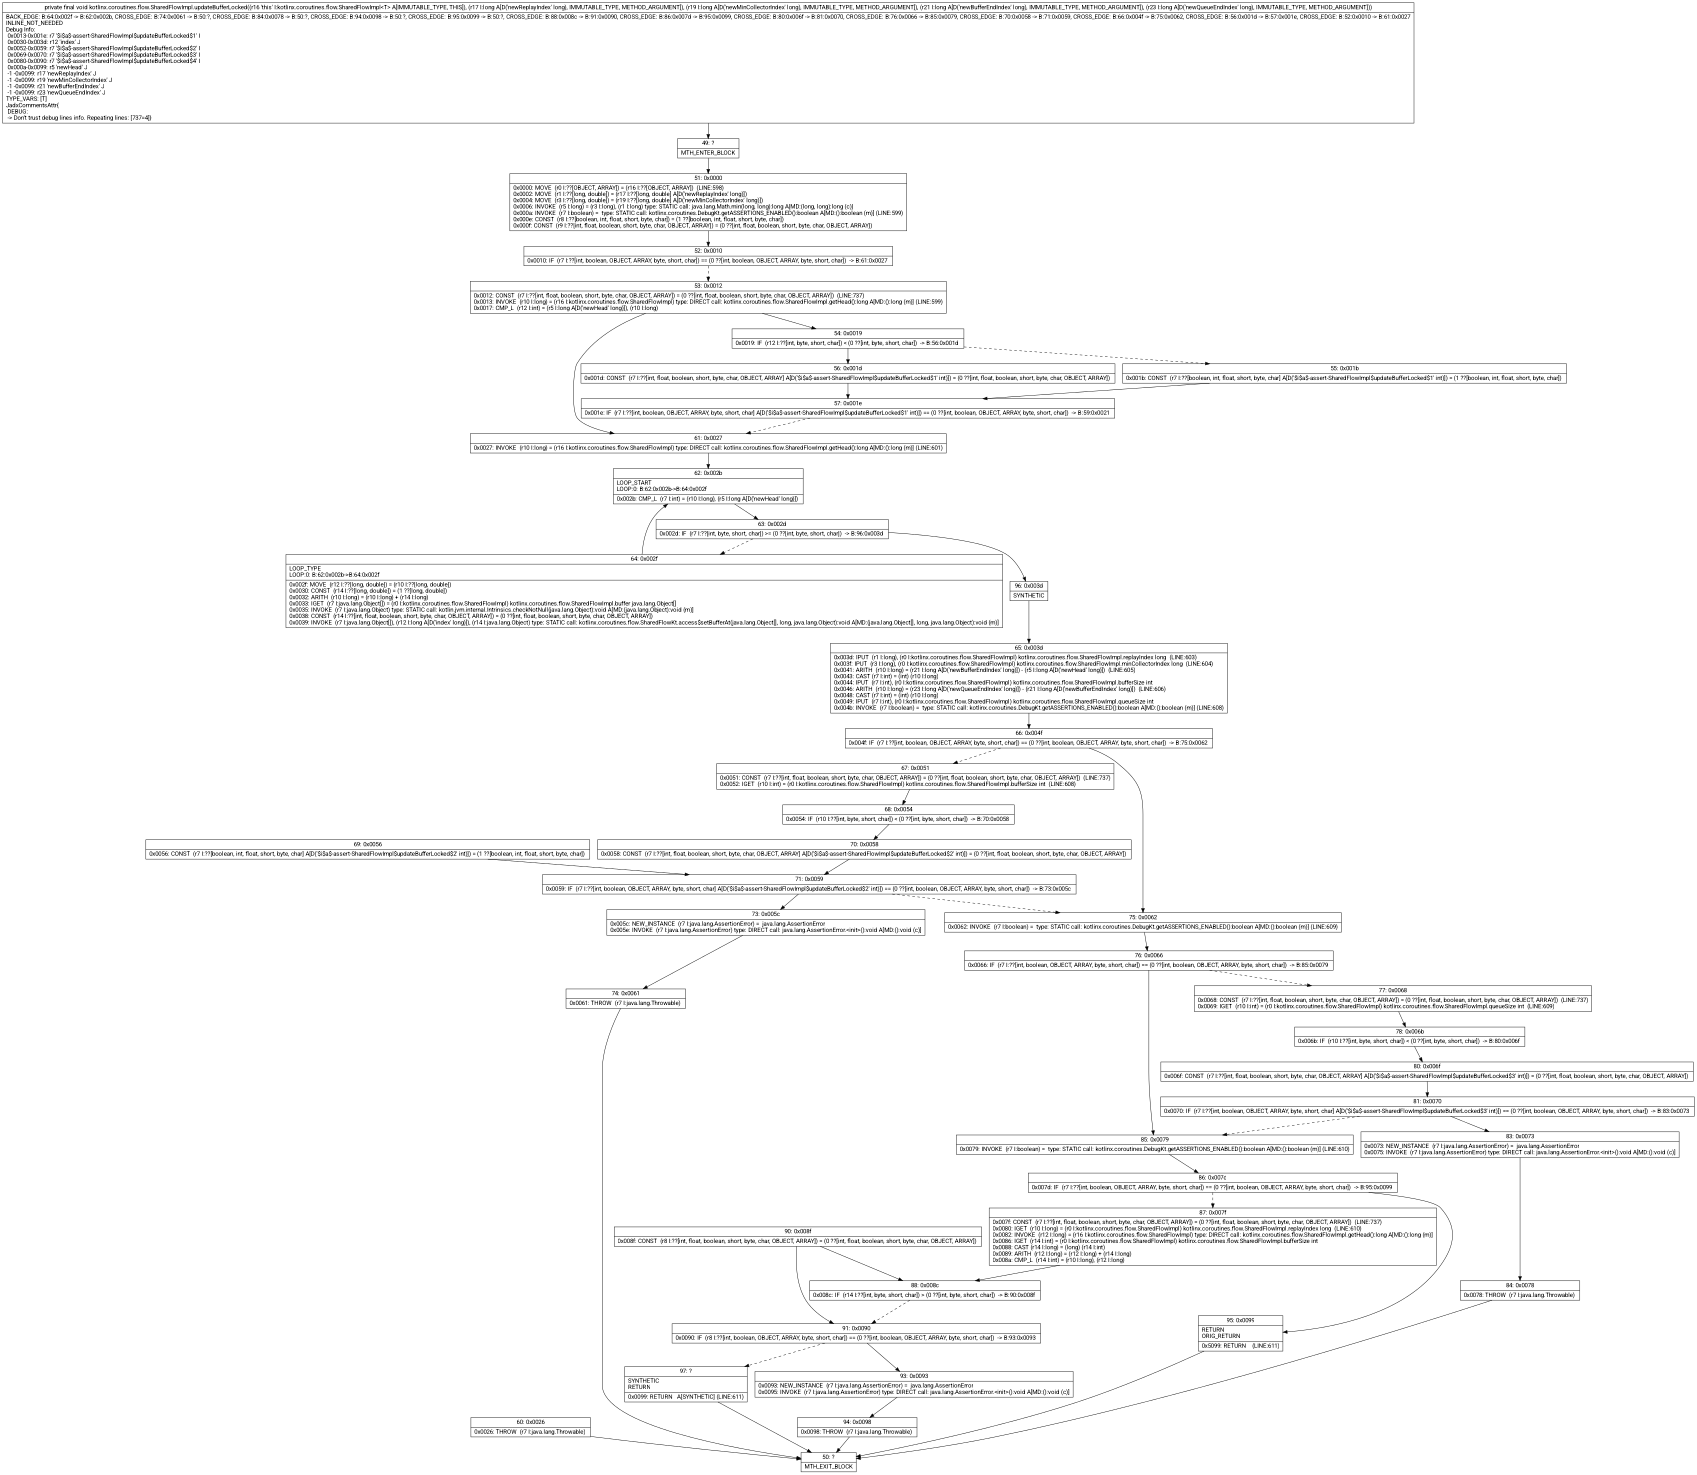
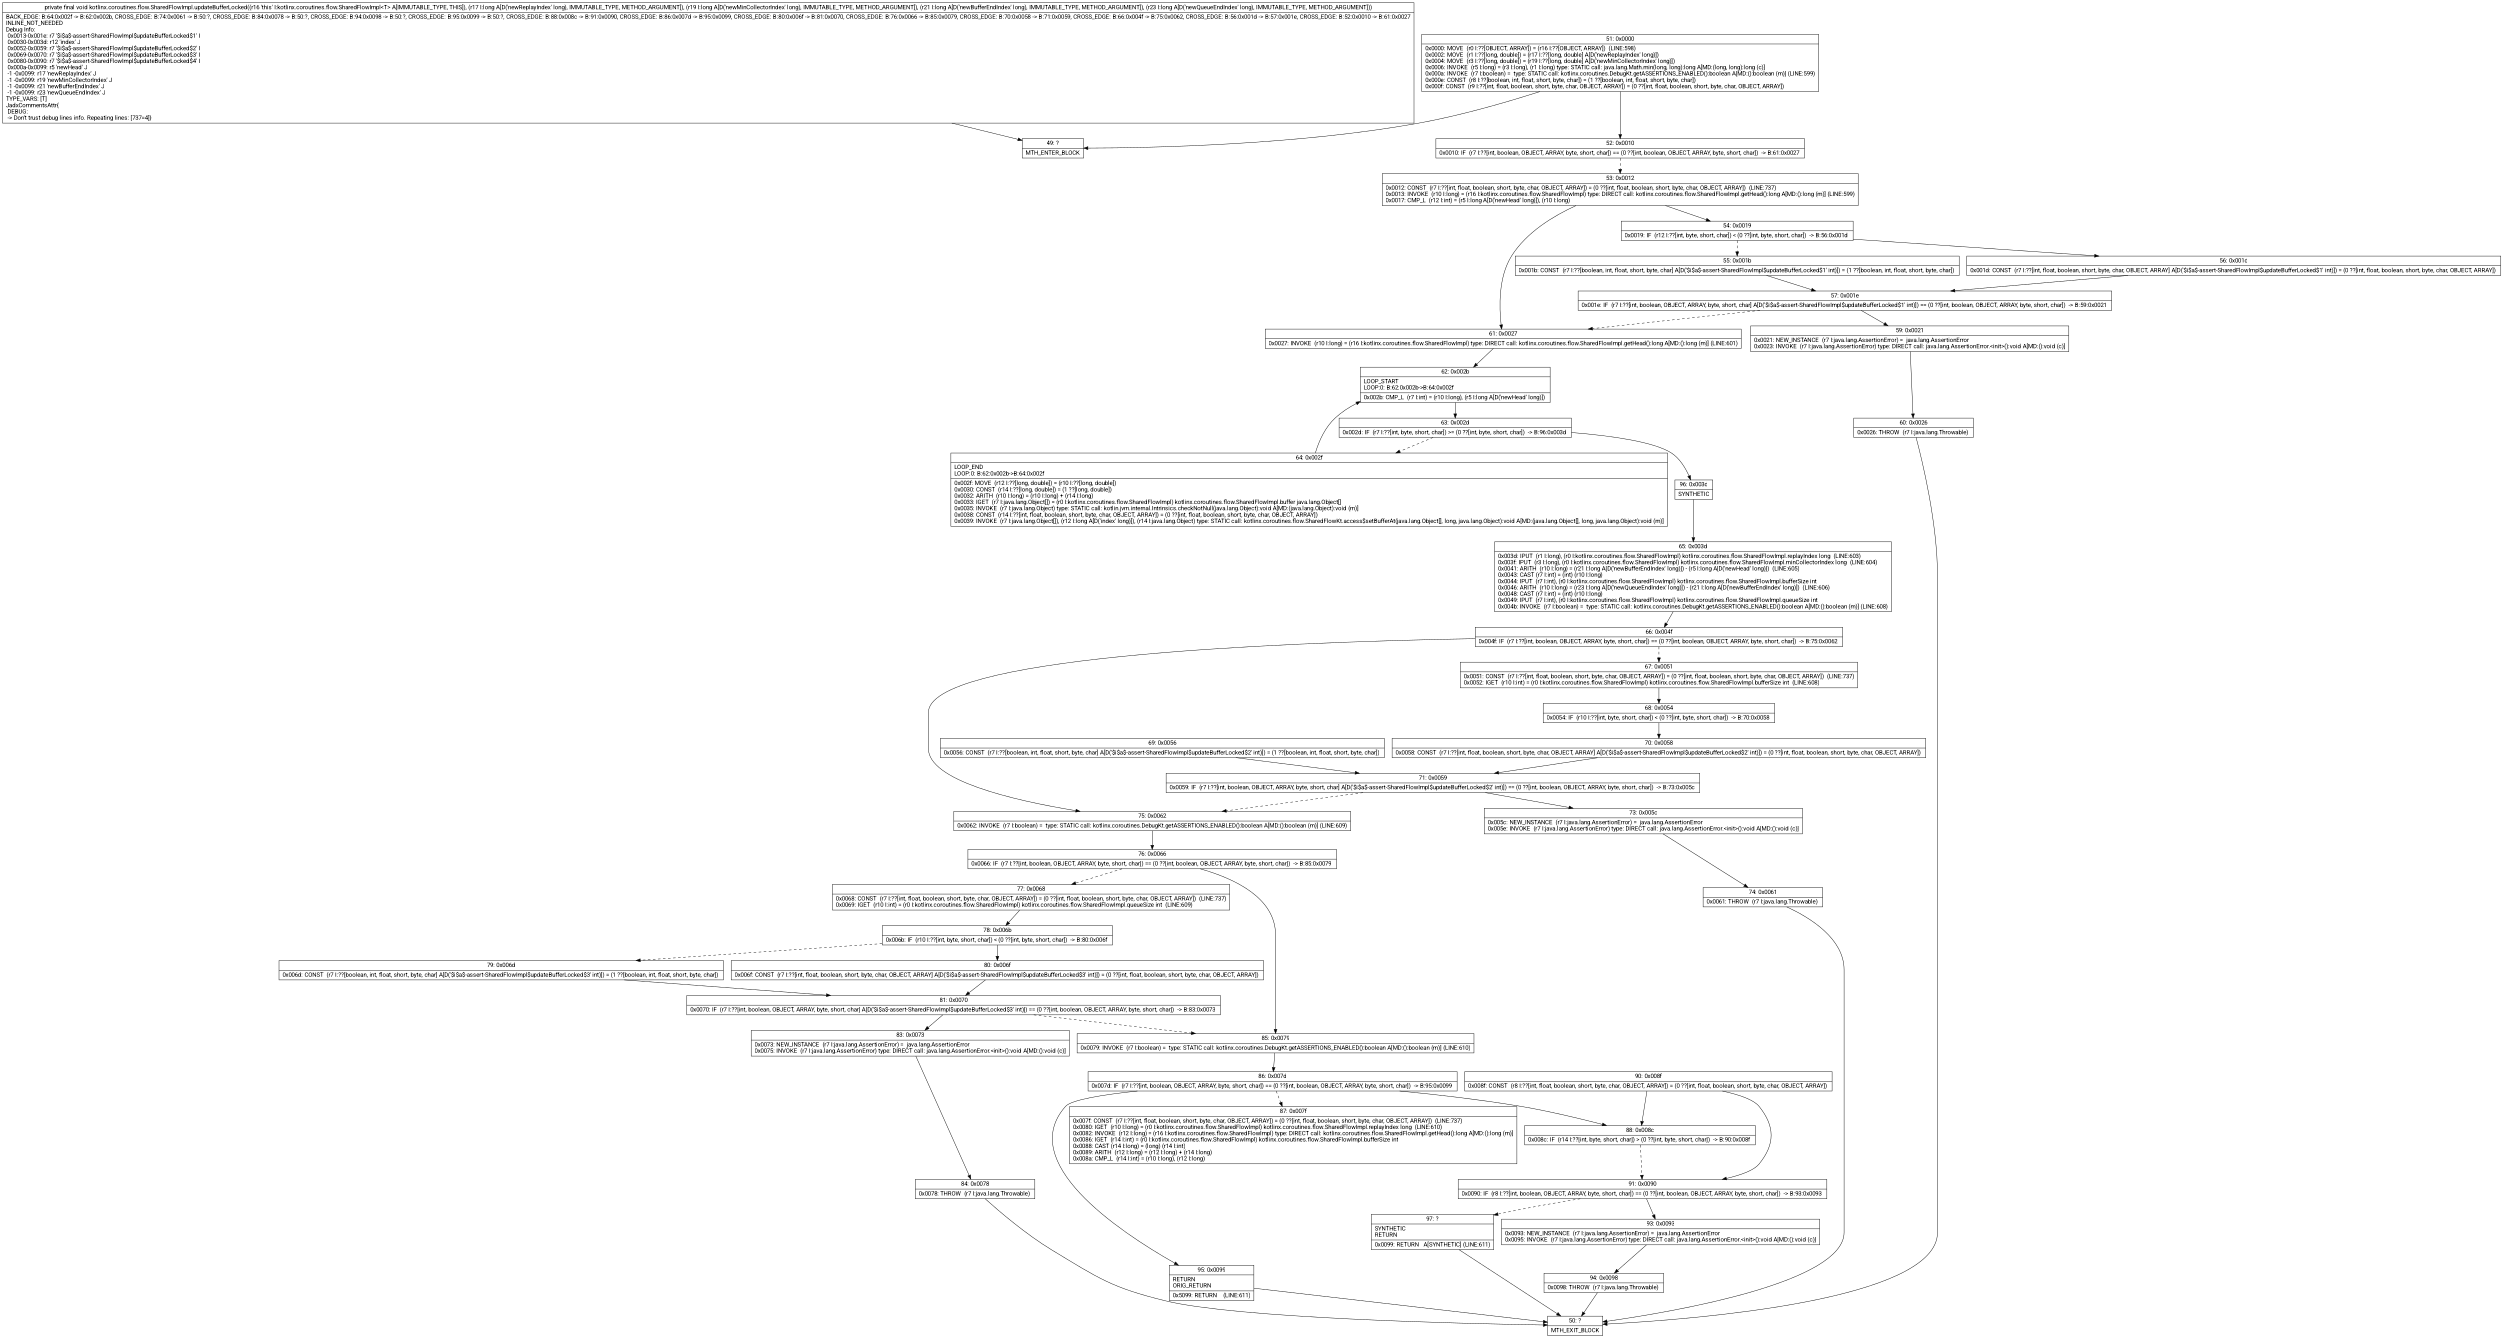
(708, 164) -> (1316, 137)
none -> (1910, 339)
(305, 569) -> (969, 467)
none -> (501, 970)
(1020, 1273) -> (1502, 1103)
